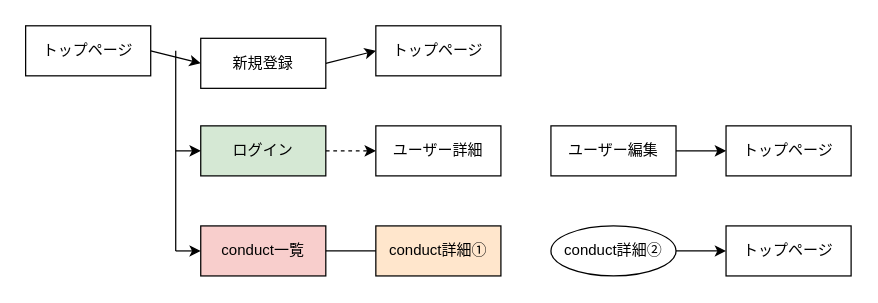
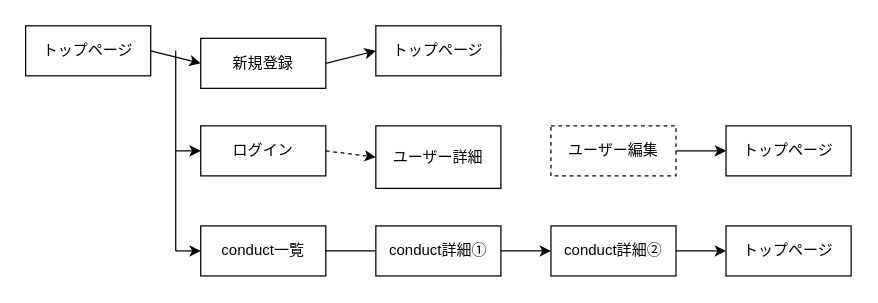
(263, 151) -> (263, 151)
(438, 151) -> (438, 157)
(613, 151) -> (613, 151)
(263, 251) -> (263, 251)
(438, 251) -> (438, 251)
none -> (522, 251)
(613, 251) -> (613, 251)
